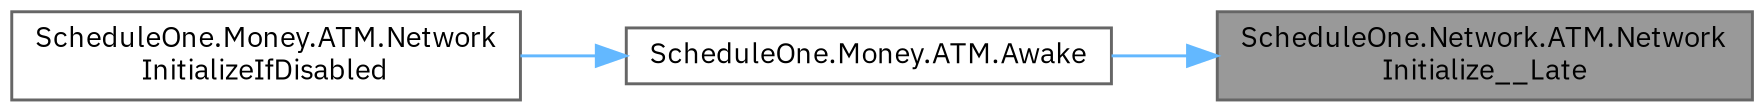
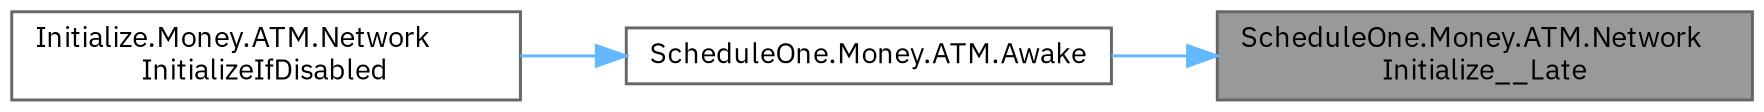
(266, 56) -> (266, 56)
(1485, 56) -> (1485, 56)
